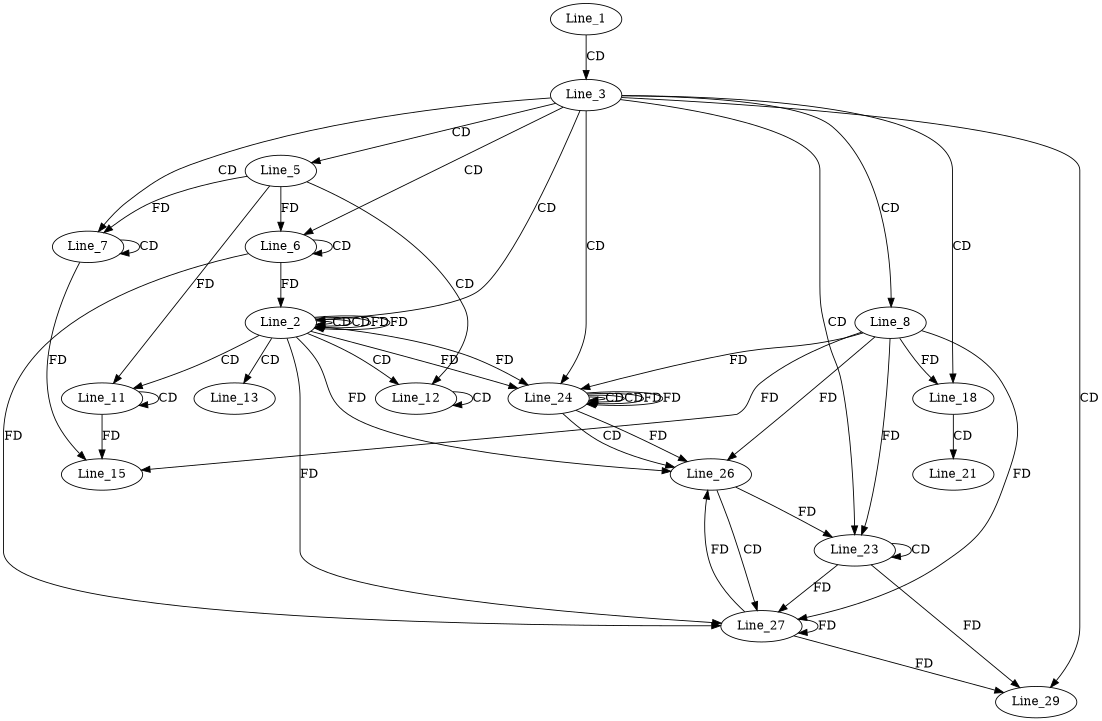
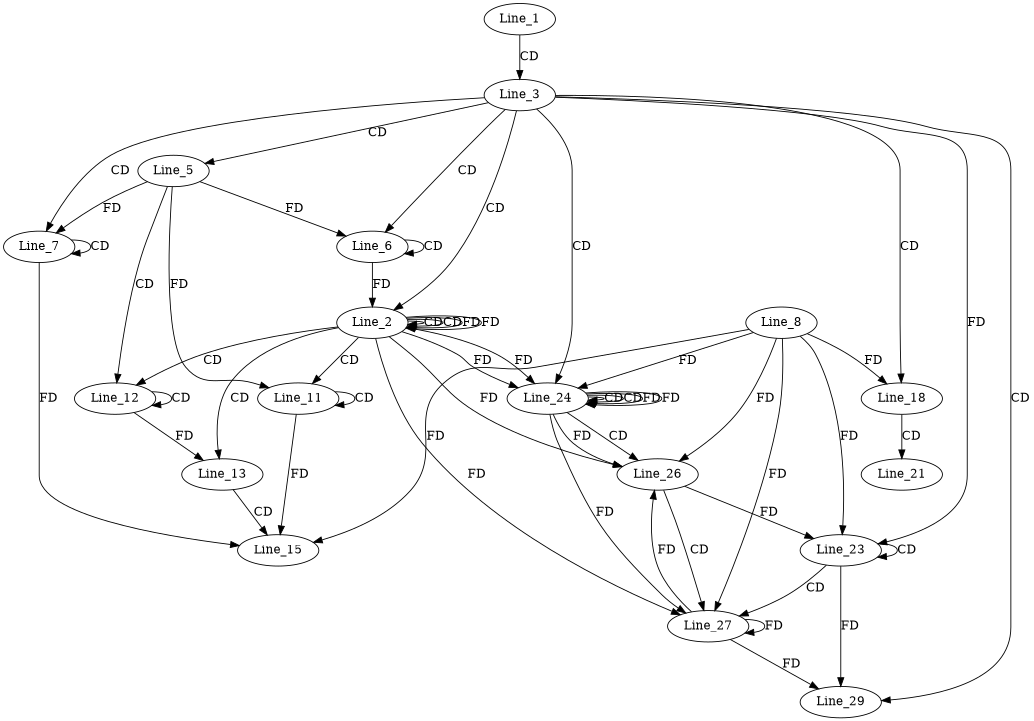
(820, 120) -> none
(837, 323) -> (977, 323)
none -> (165, 434)
none -> (247, 509)
(823, 588) -> (815, 588)
(130, 599) -> (598, 522)
